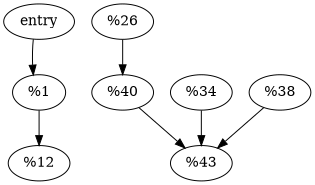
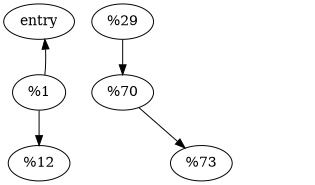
(123, 22) -> (123, 22)
(33, 52) -> (46, 62)
(123, 92) -> (123, 92)
(201, 92) -> none
(280, 92) -> none
(201, 163) -> (201, 163)
